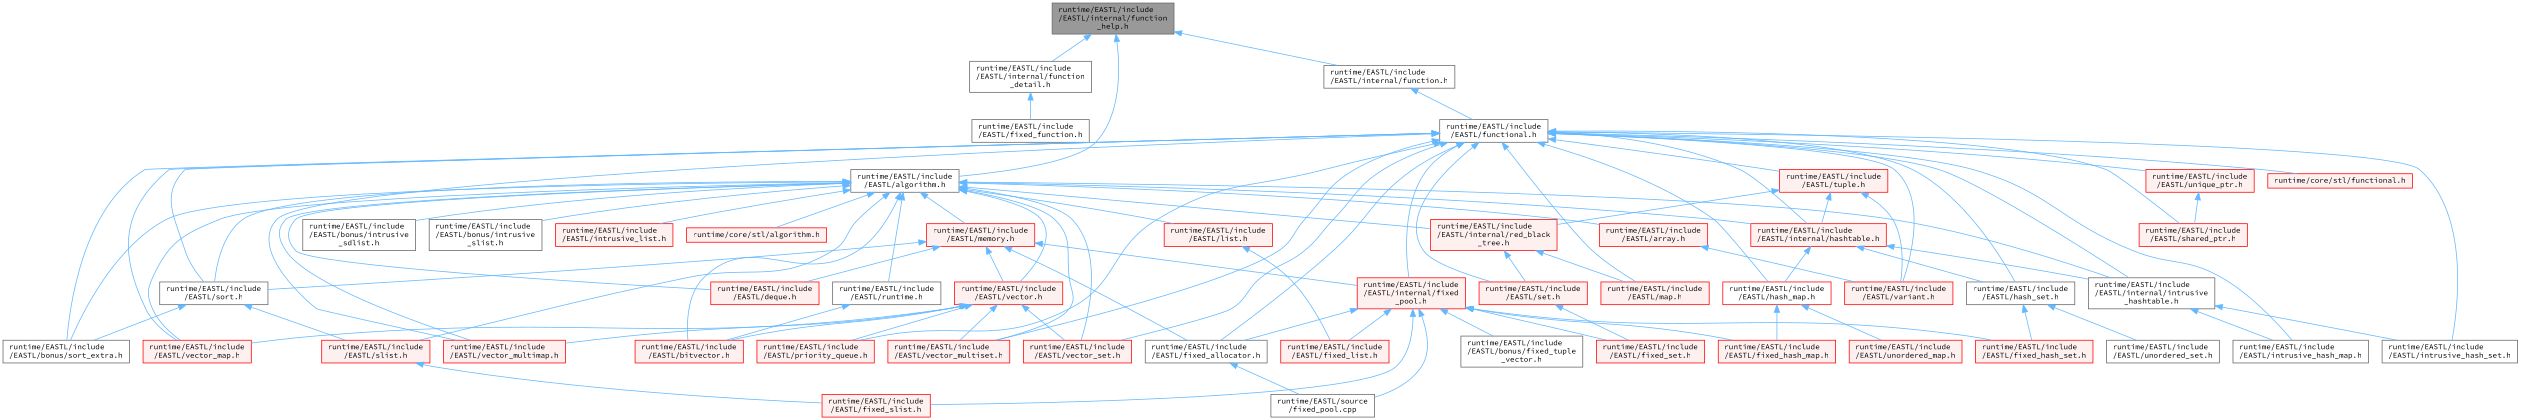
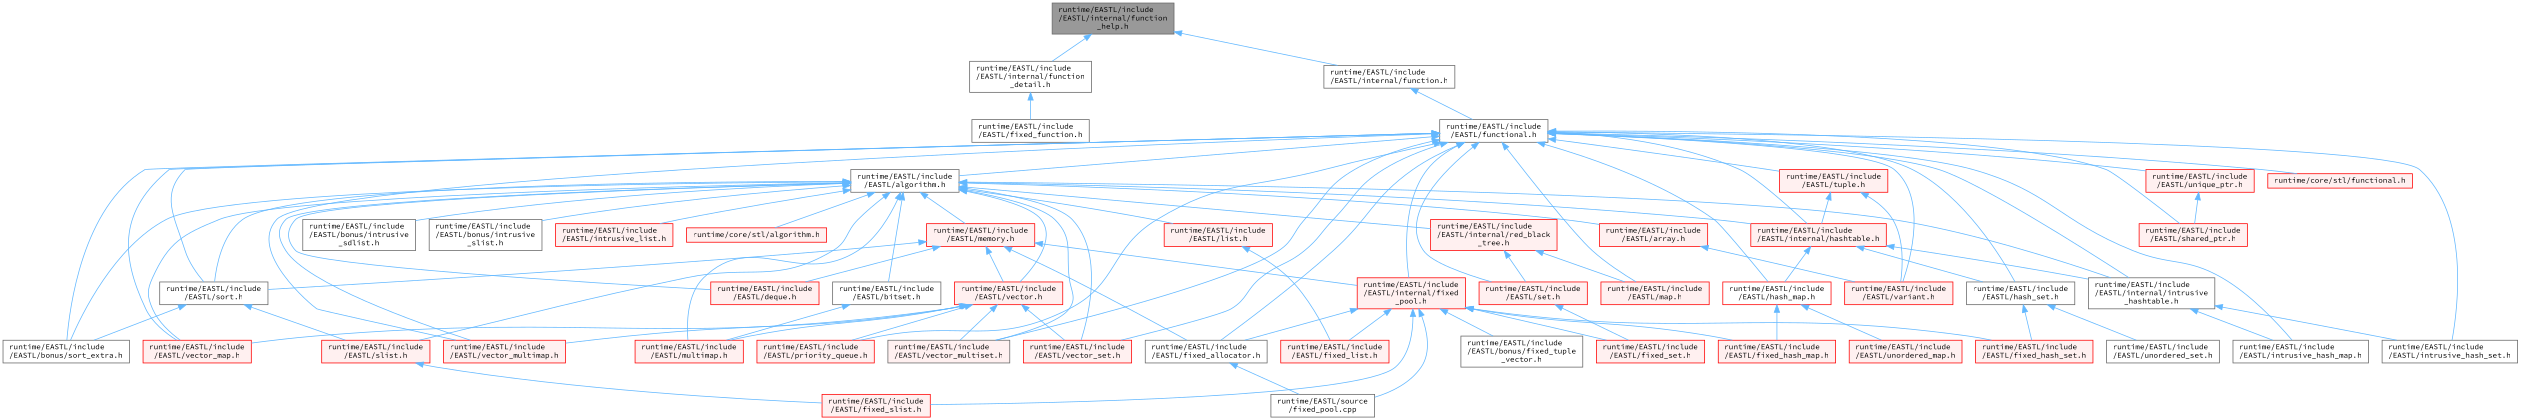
(1075, 155) -> (1195, 156)
(1664, 208) -> none
(887, 293) -> (887, 293)
(689, 352) -> (689, 352)
(949, 352) -> (949, 352)
